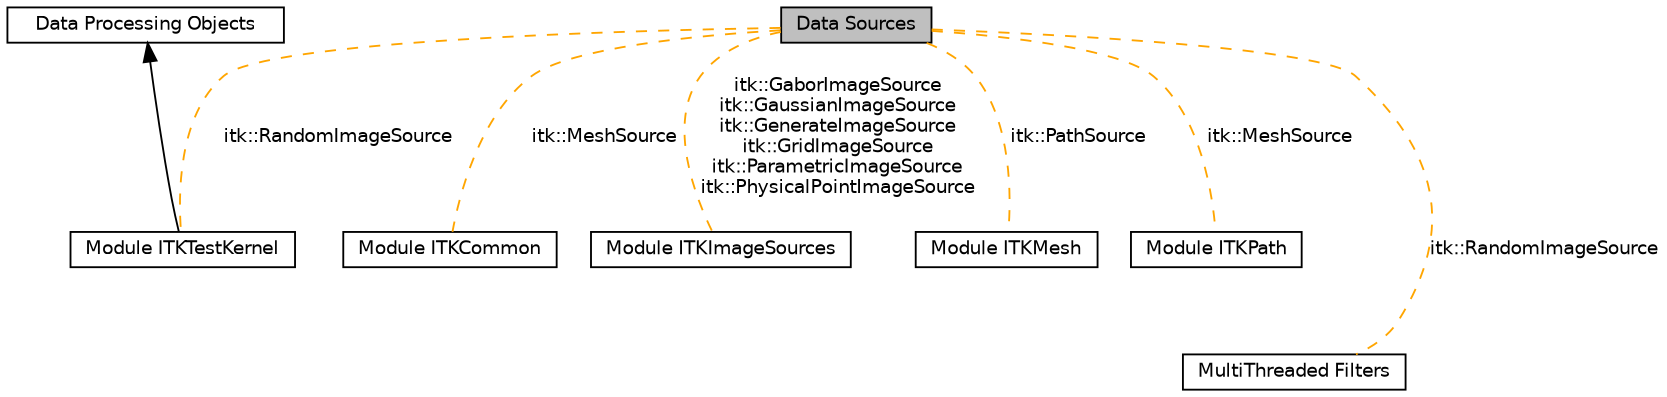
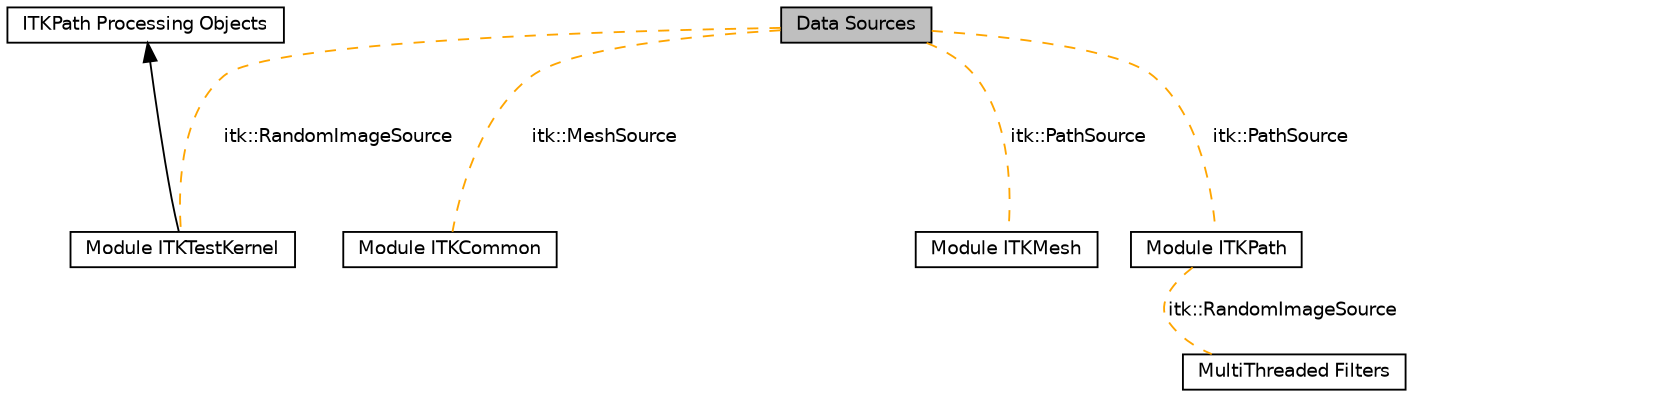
(146, 25) -> (146, 25)
(1309, 61) -> (1166, 317)
(1280, 137) -> (1280, 137)
(721, 250) -> none
